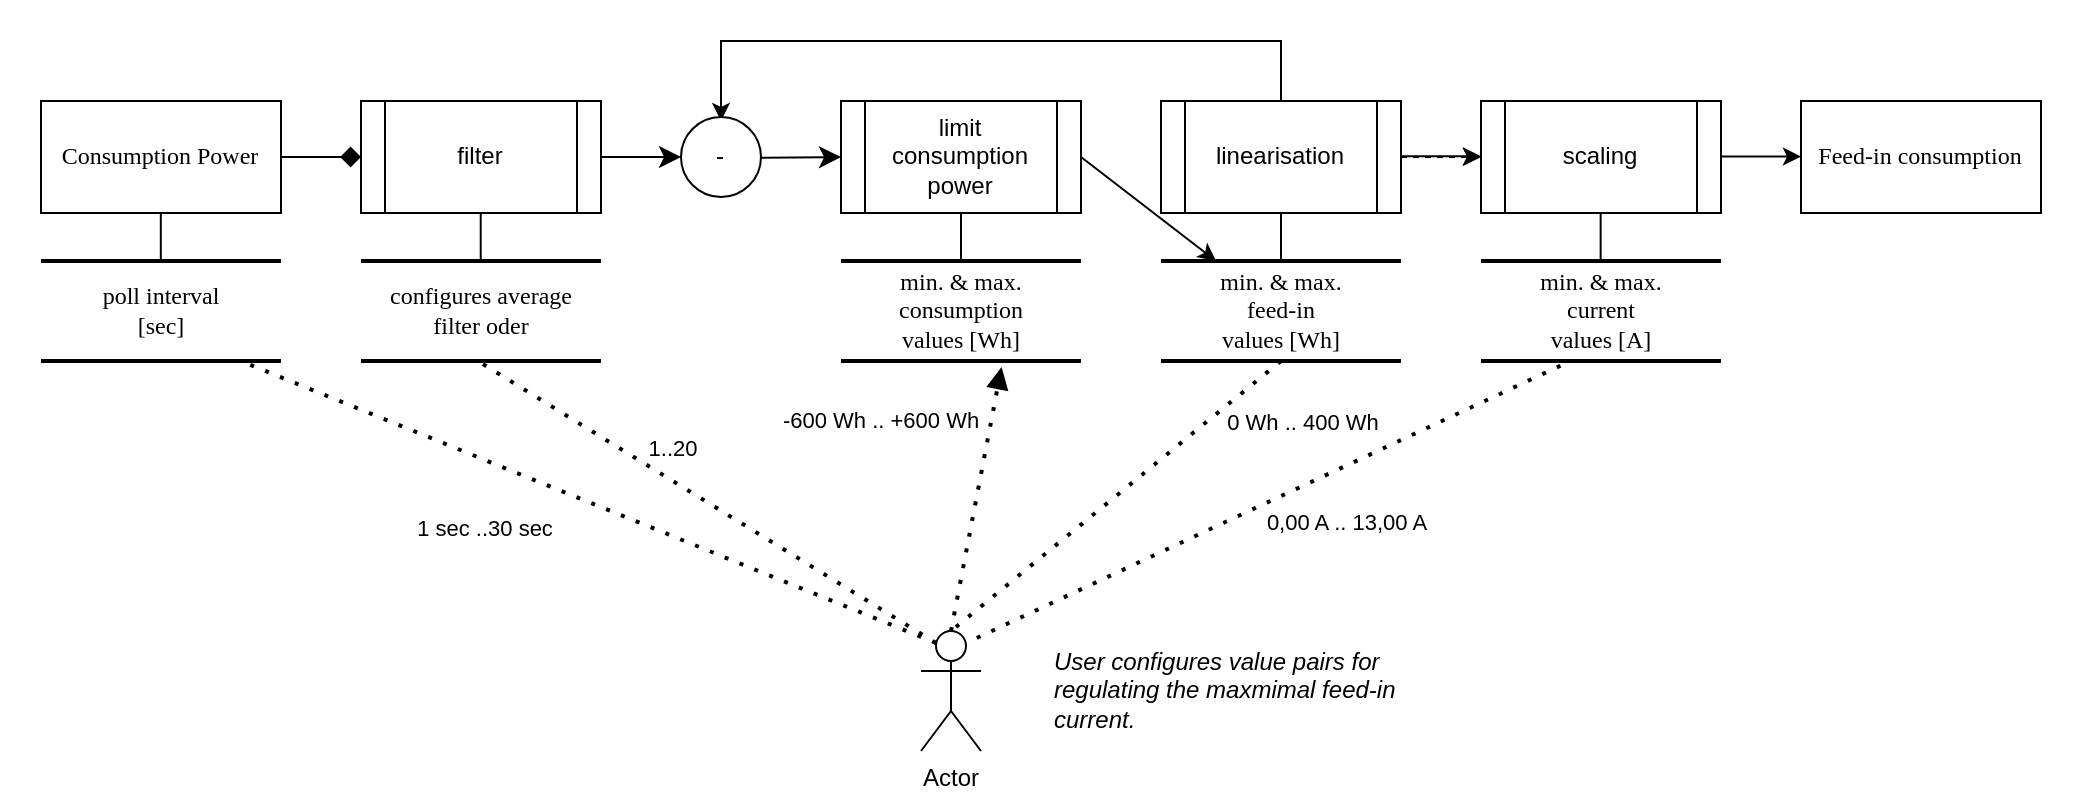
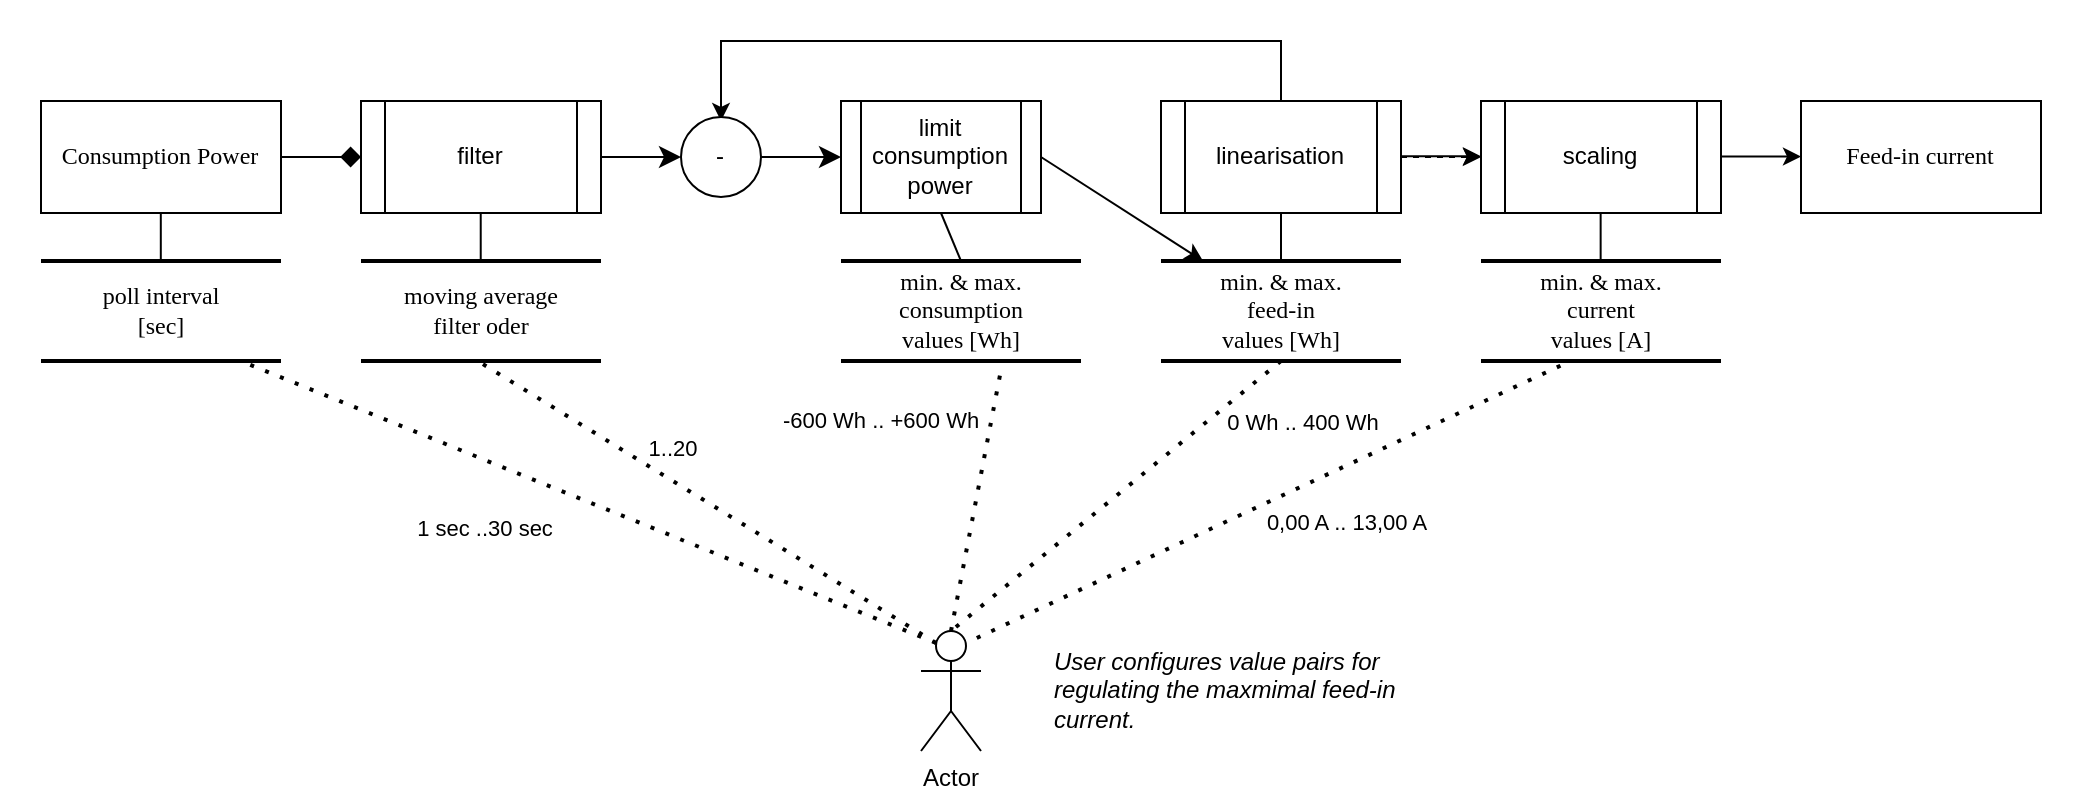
(961, 157) -> (941, 157)
(1921, 157) -> (1921, 157)
(482, 311) -> (482, 311)
(997, 389) -> (999, 379)
